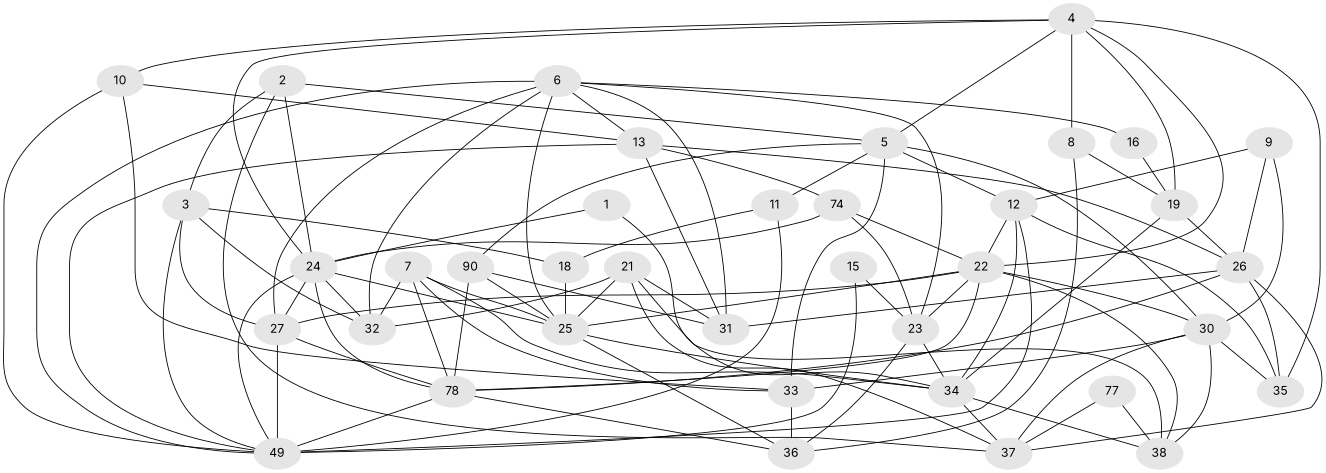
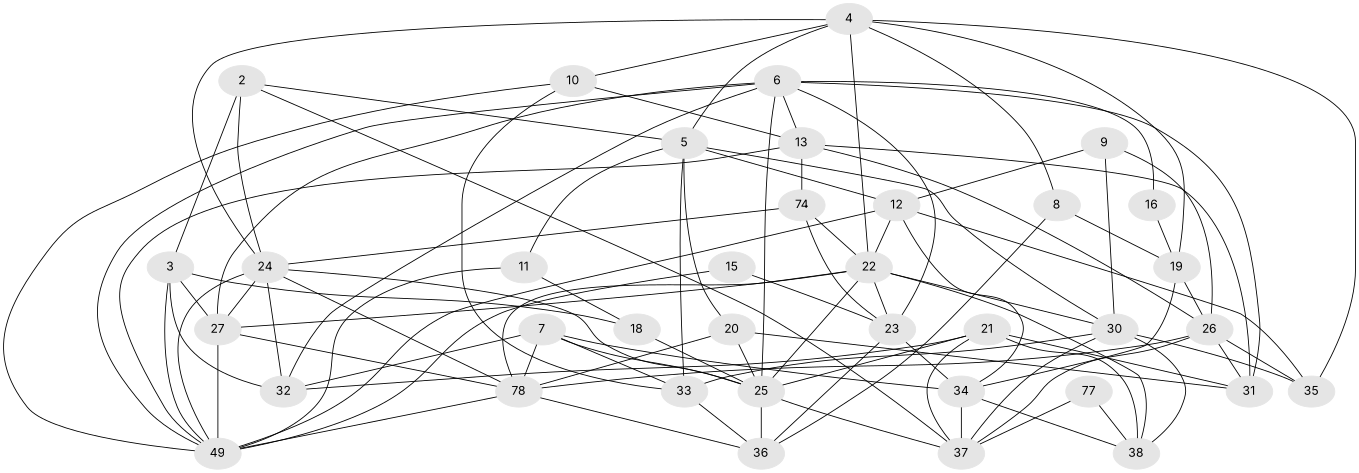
(607, 205) -> none
(471, 267) -> (732, 329)
(672, 352) -> (860, 424)
